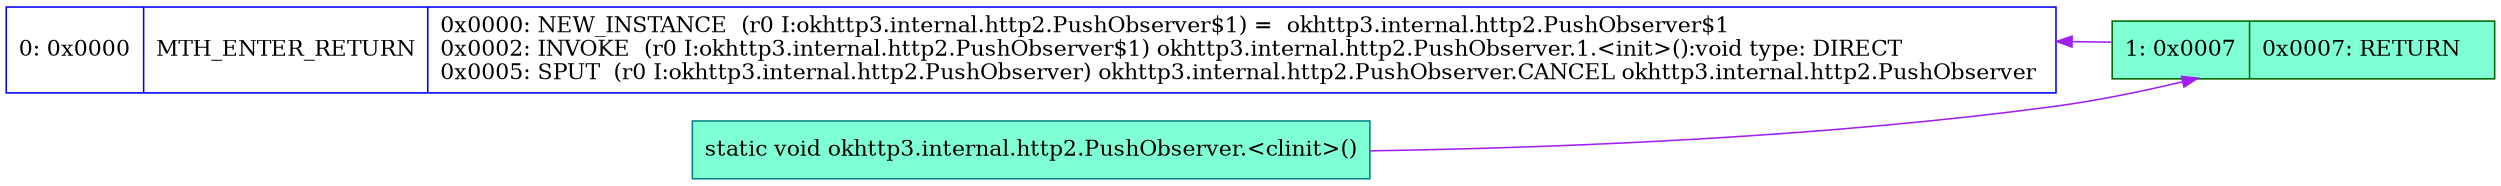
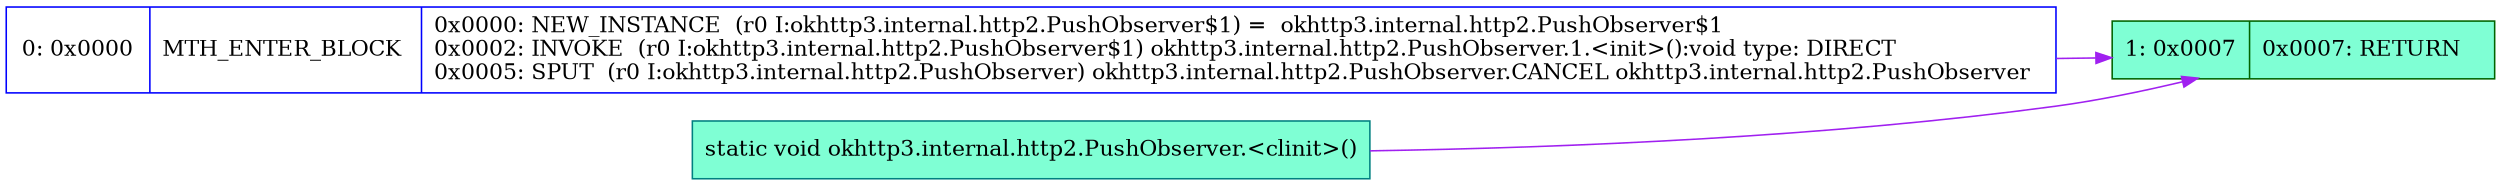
(2092, 42) -> (2076, 58)
(286, 49) -> (283, 49)
